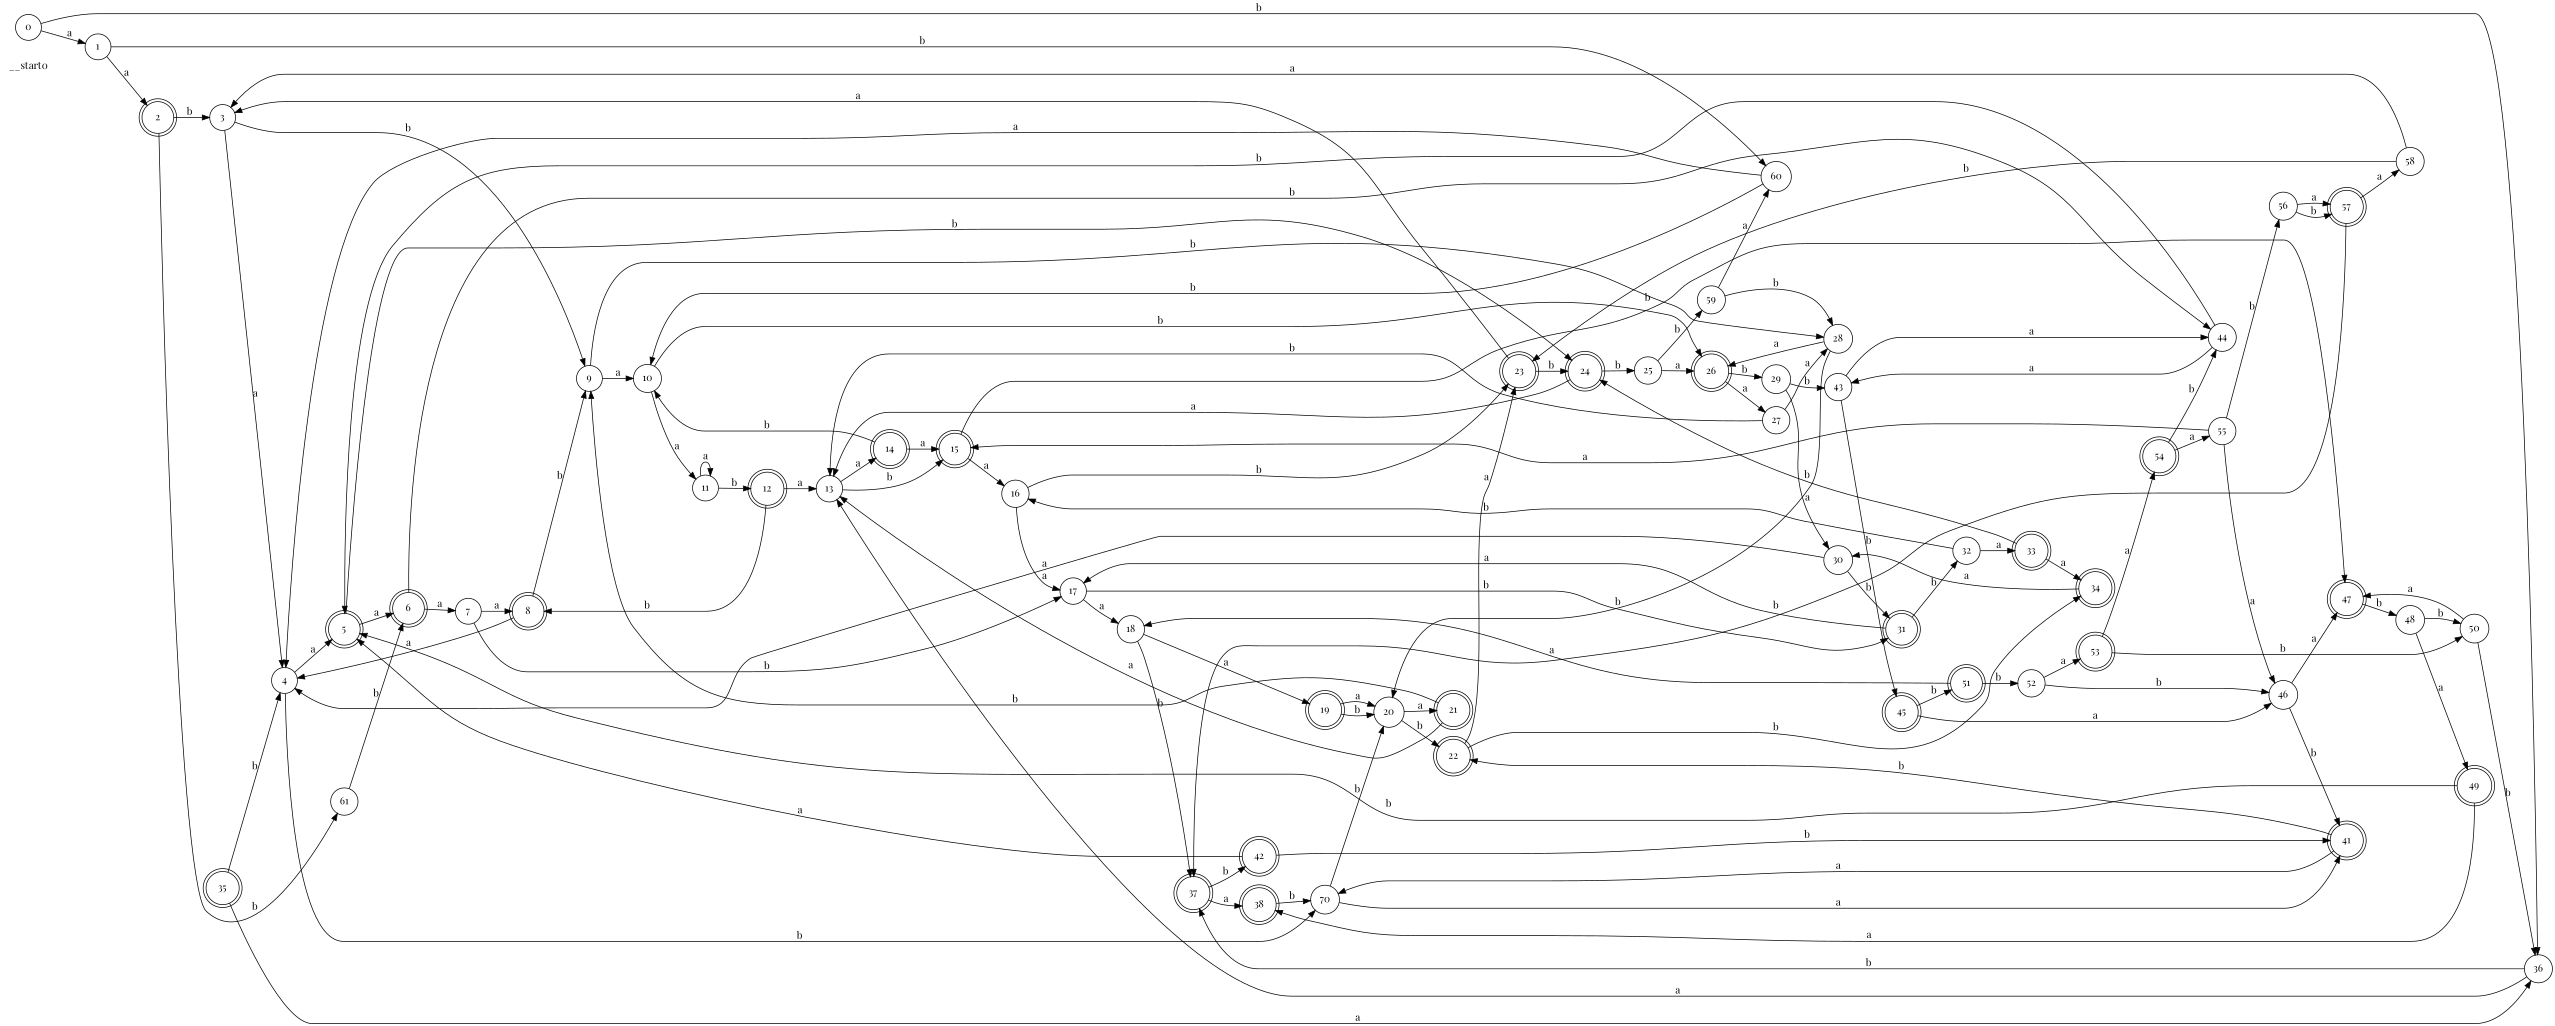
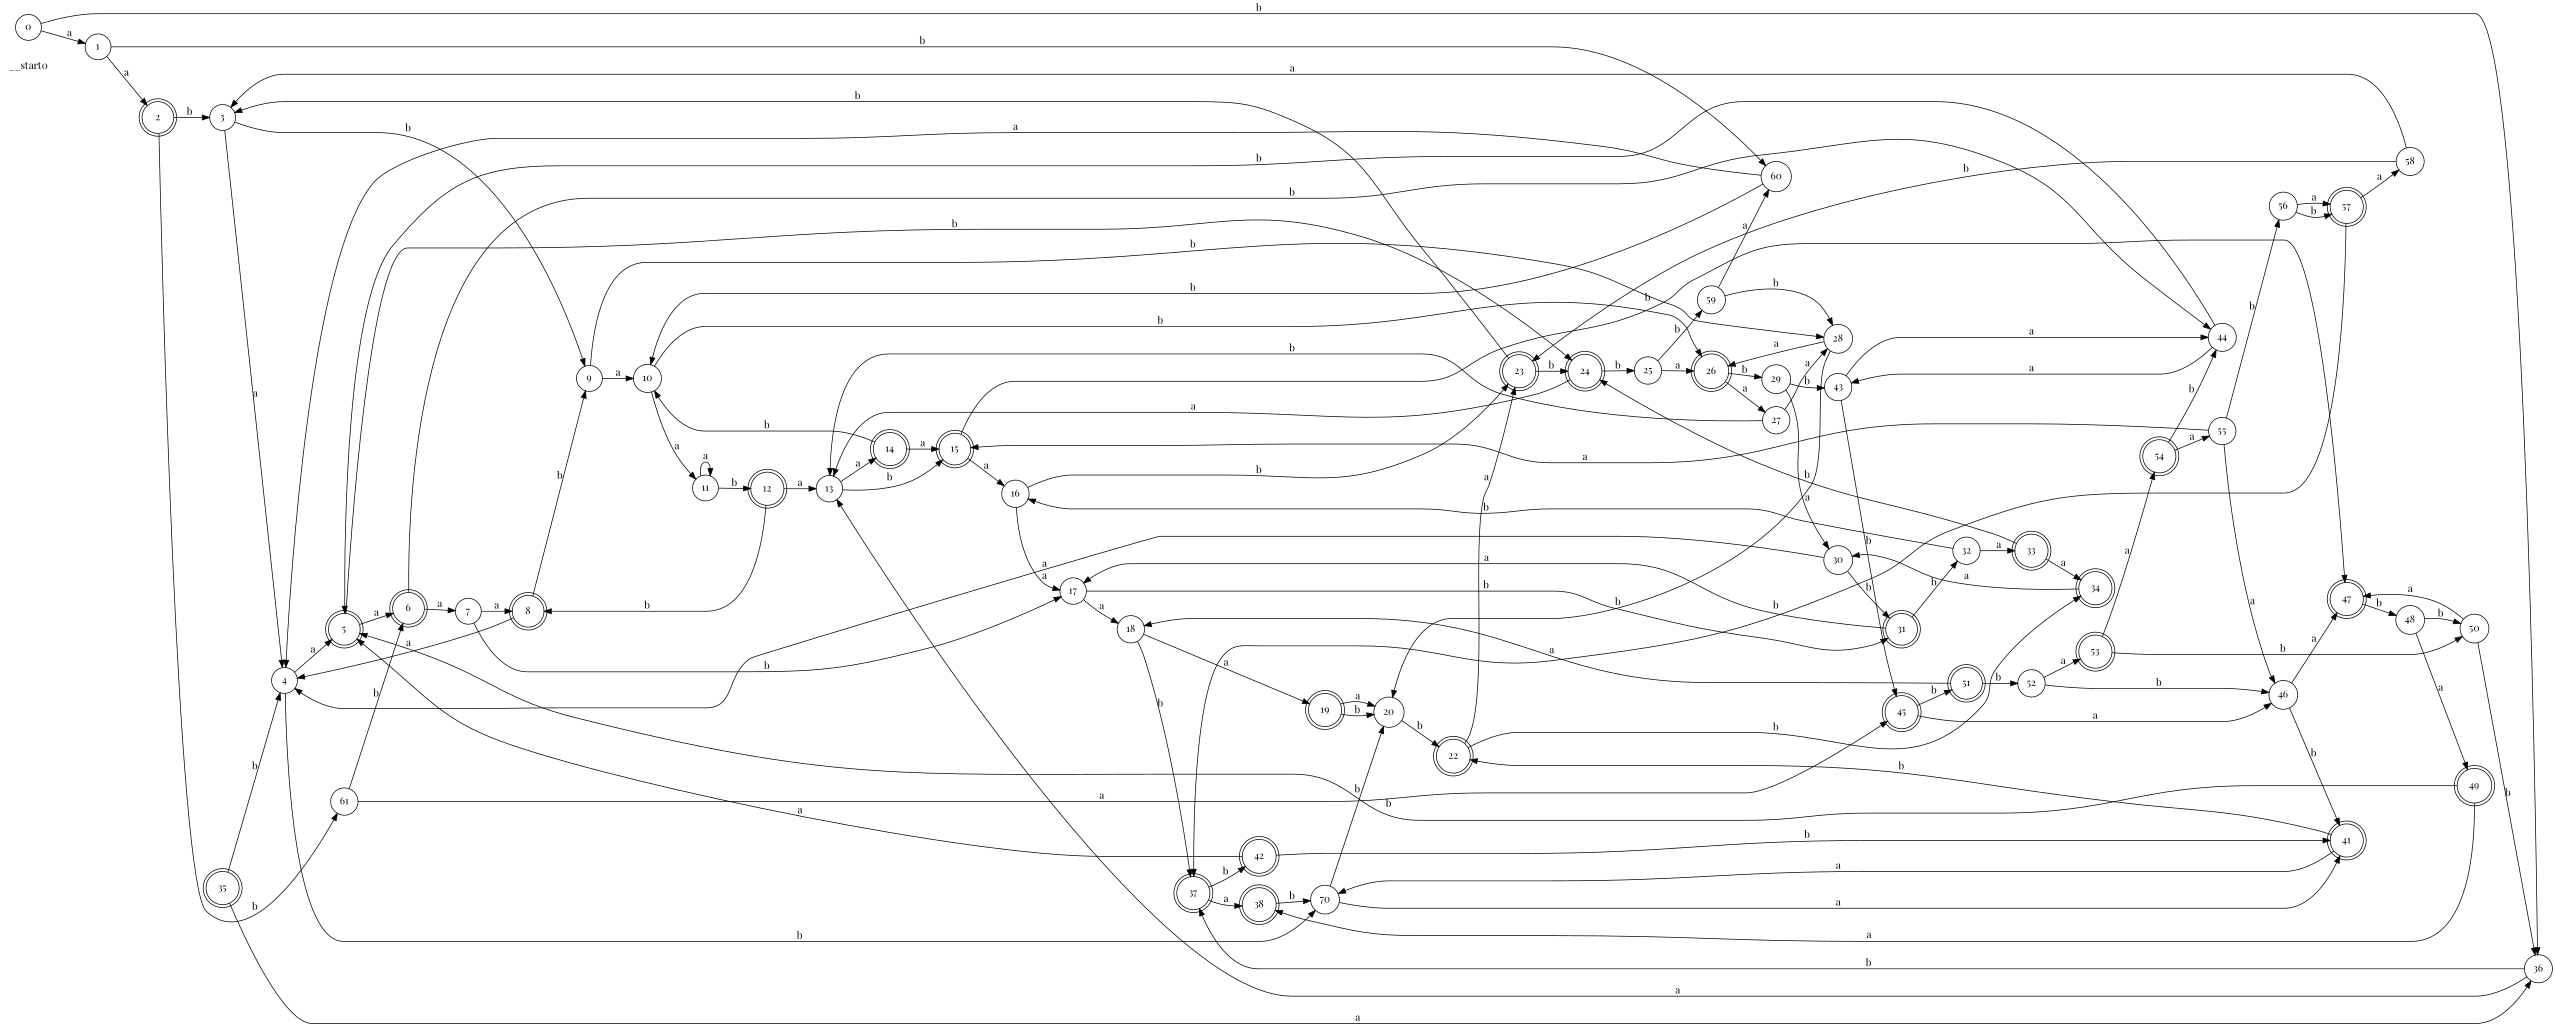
(858, 96) -> (858, 96)
(1453, 710) -> none
none -> (1129, 802)
